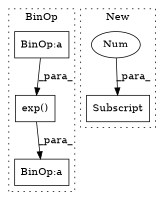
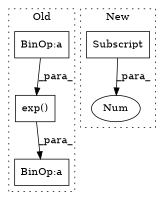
(42, 17) -> (42, 17)
(117, 73) -> (117, 73)
